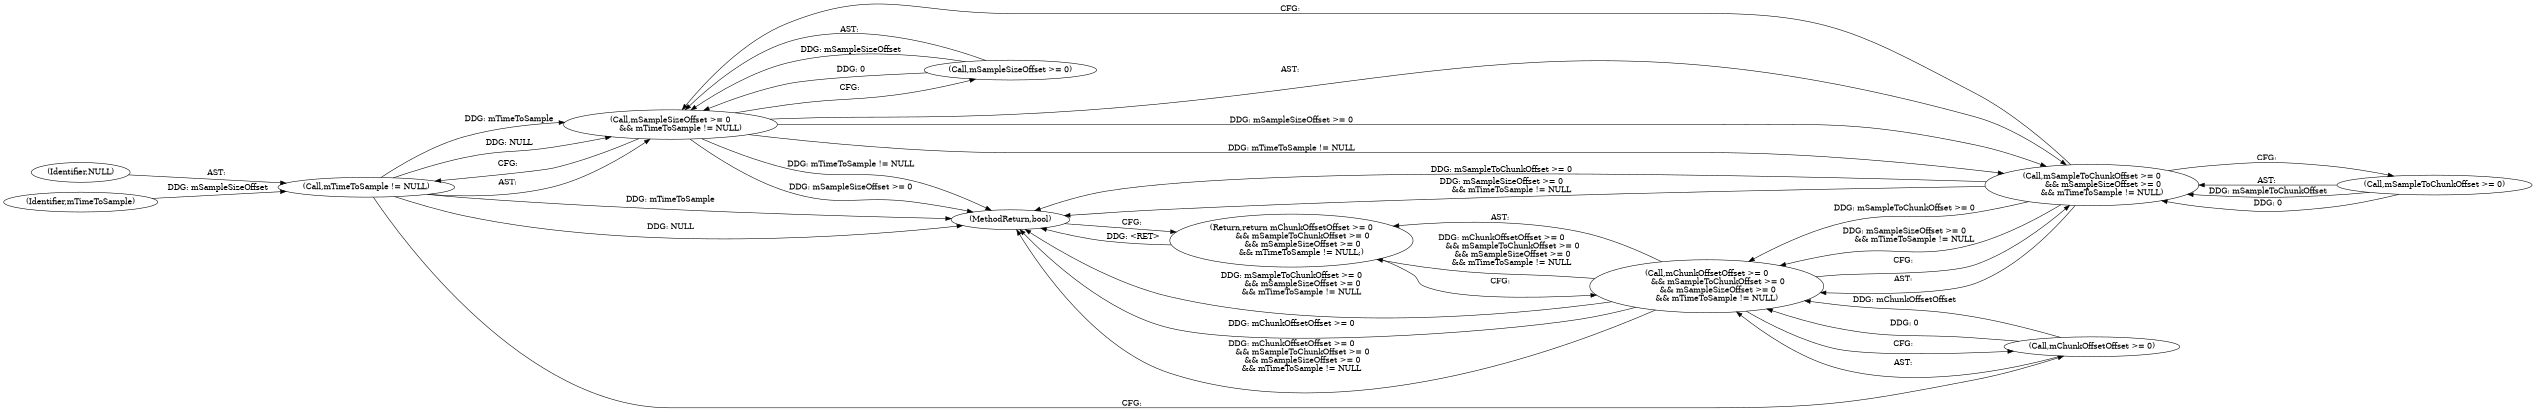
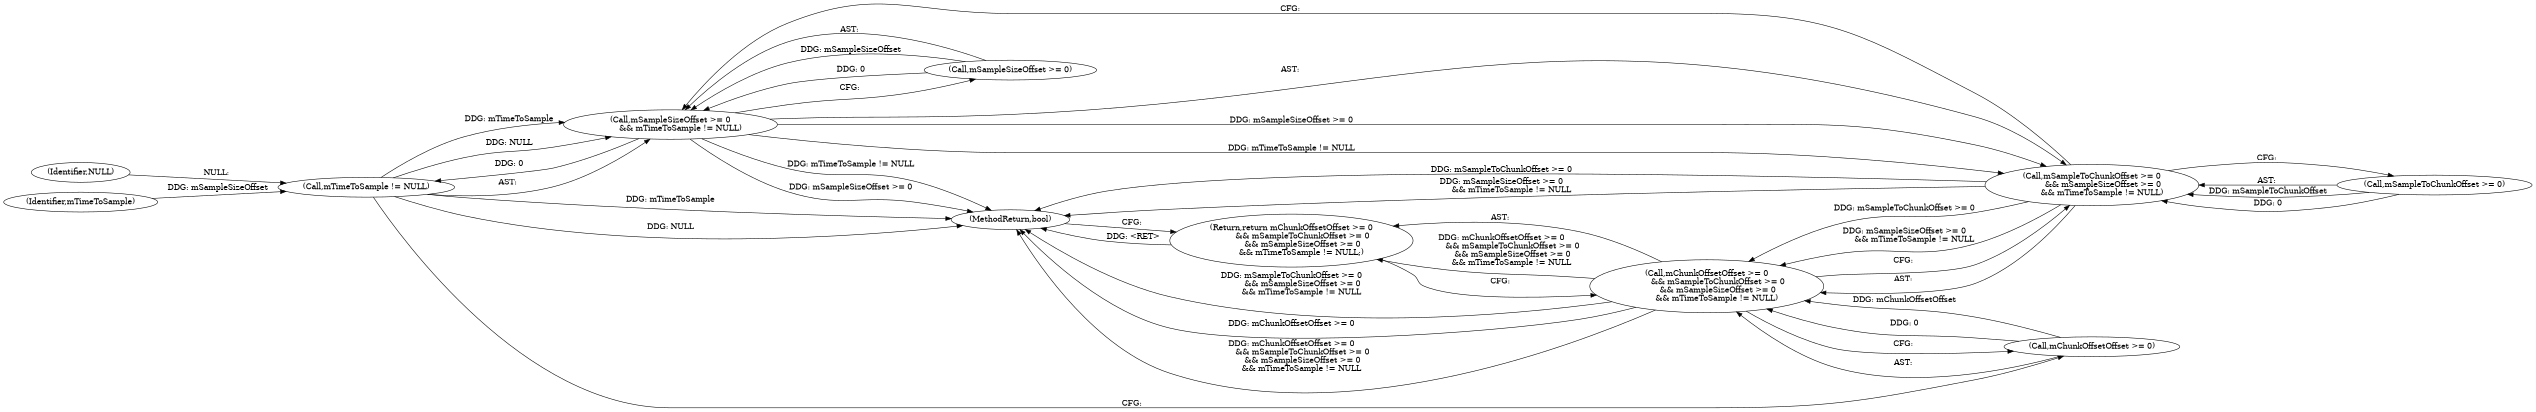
(509, 164) -> (509, 164)
(218, 173) -> (218, 173)
